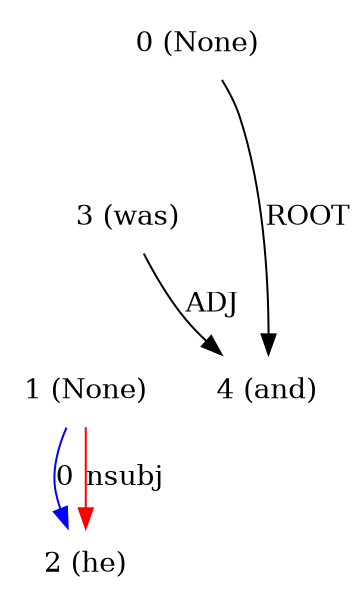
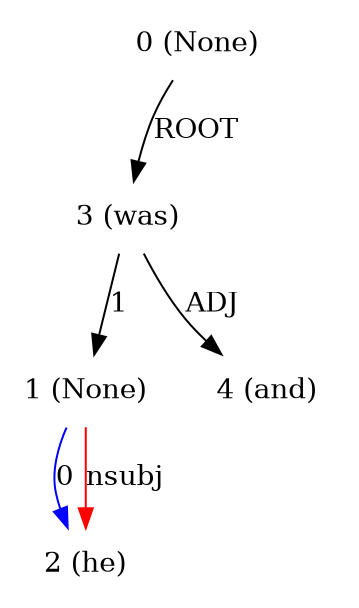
(259, 204) -> (152, 119)
none -> (109, 294)
